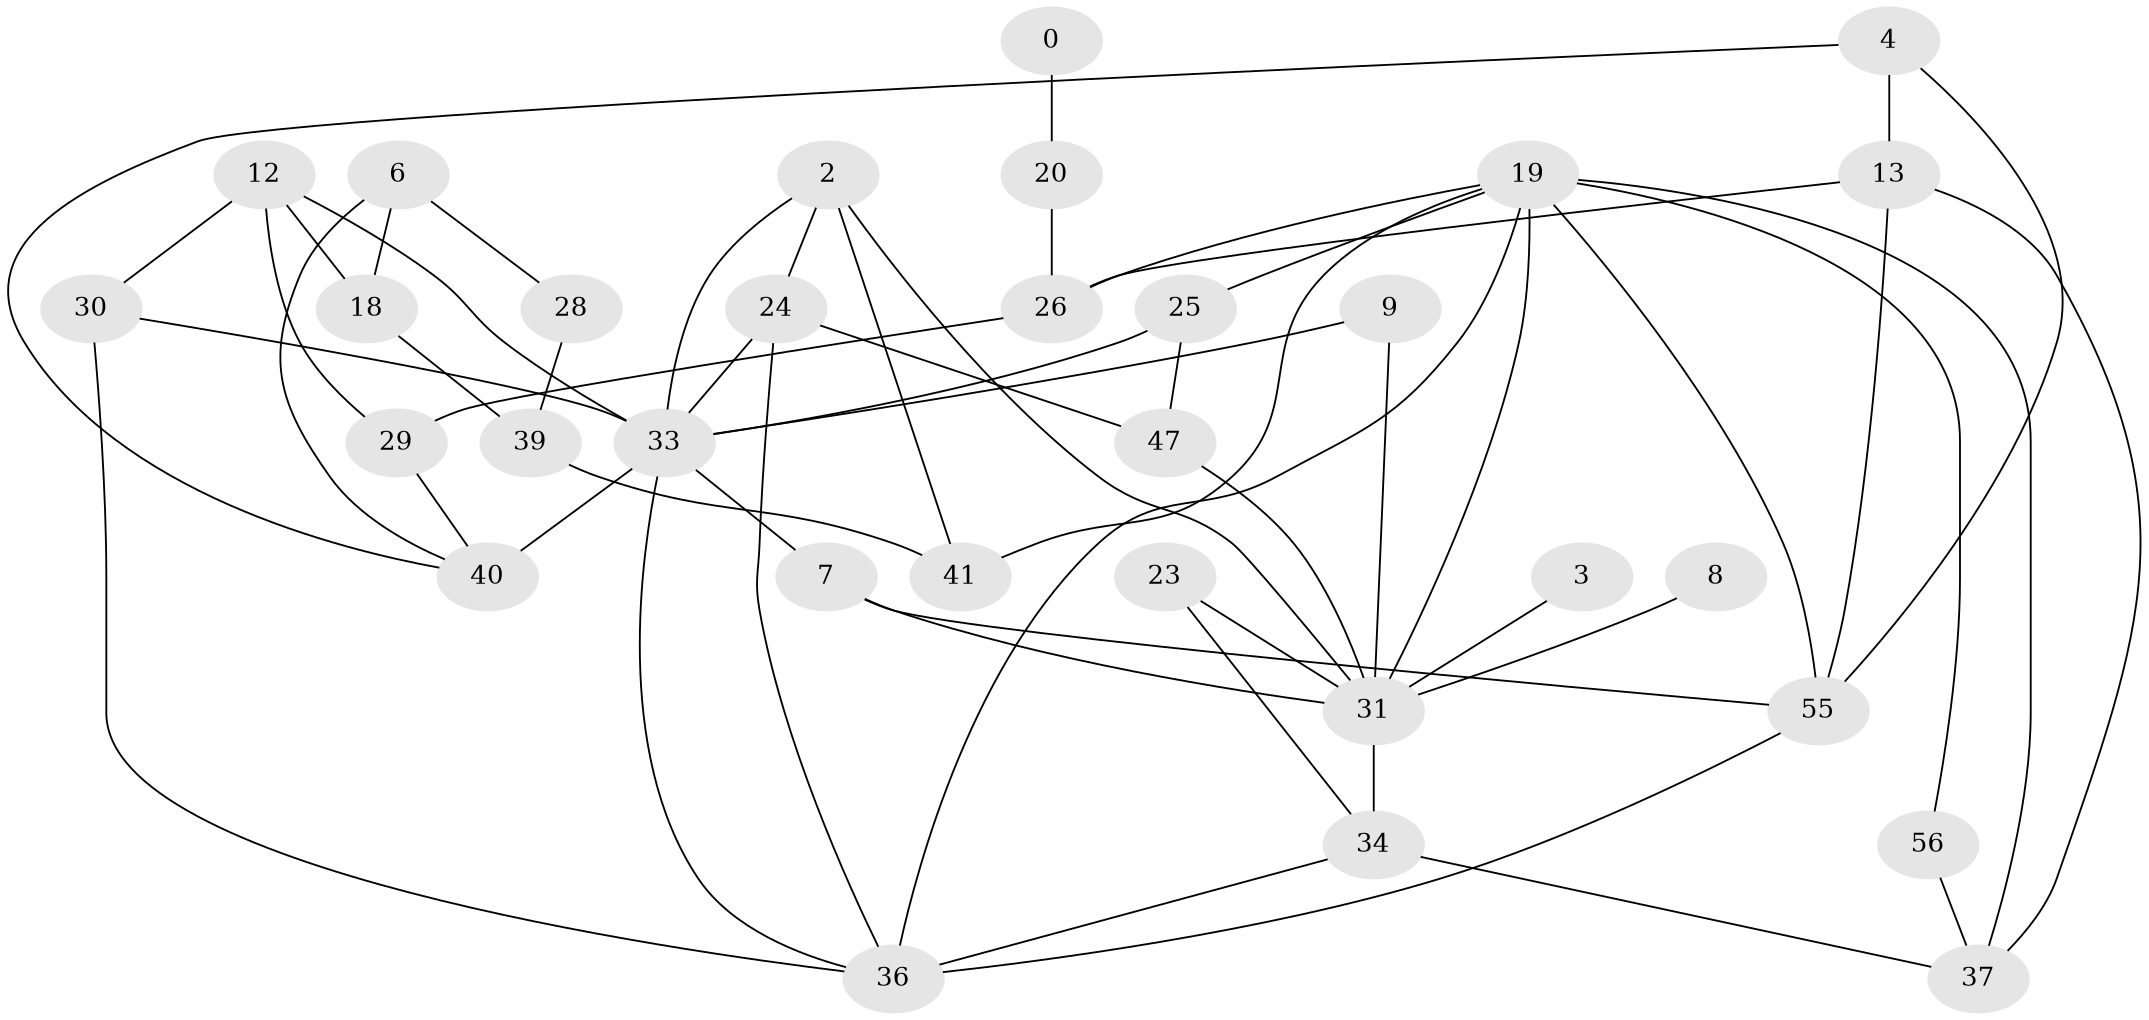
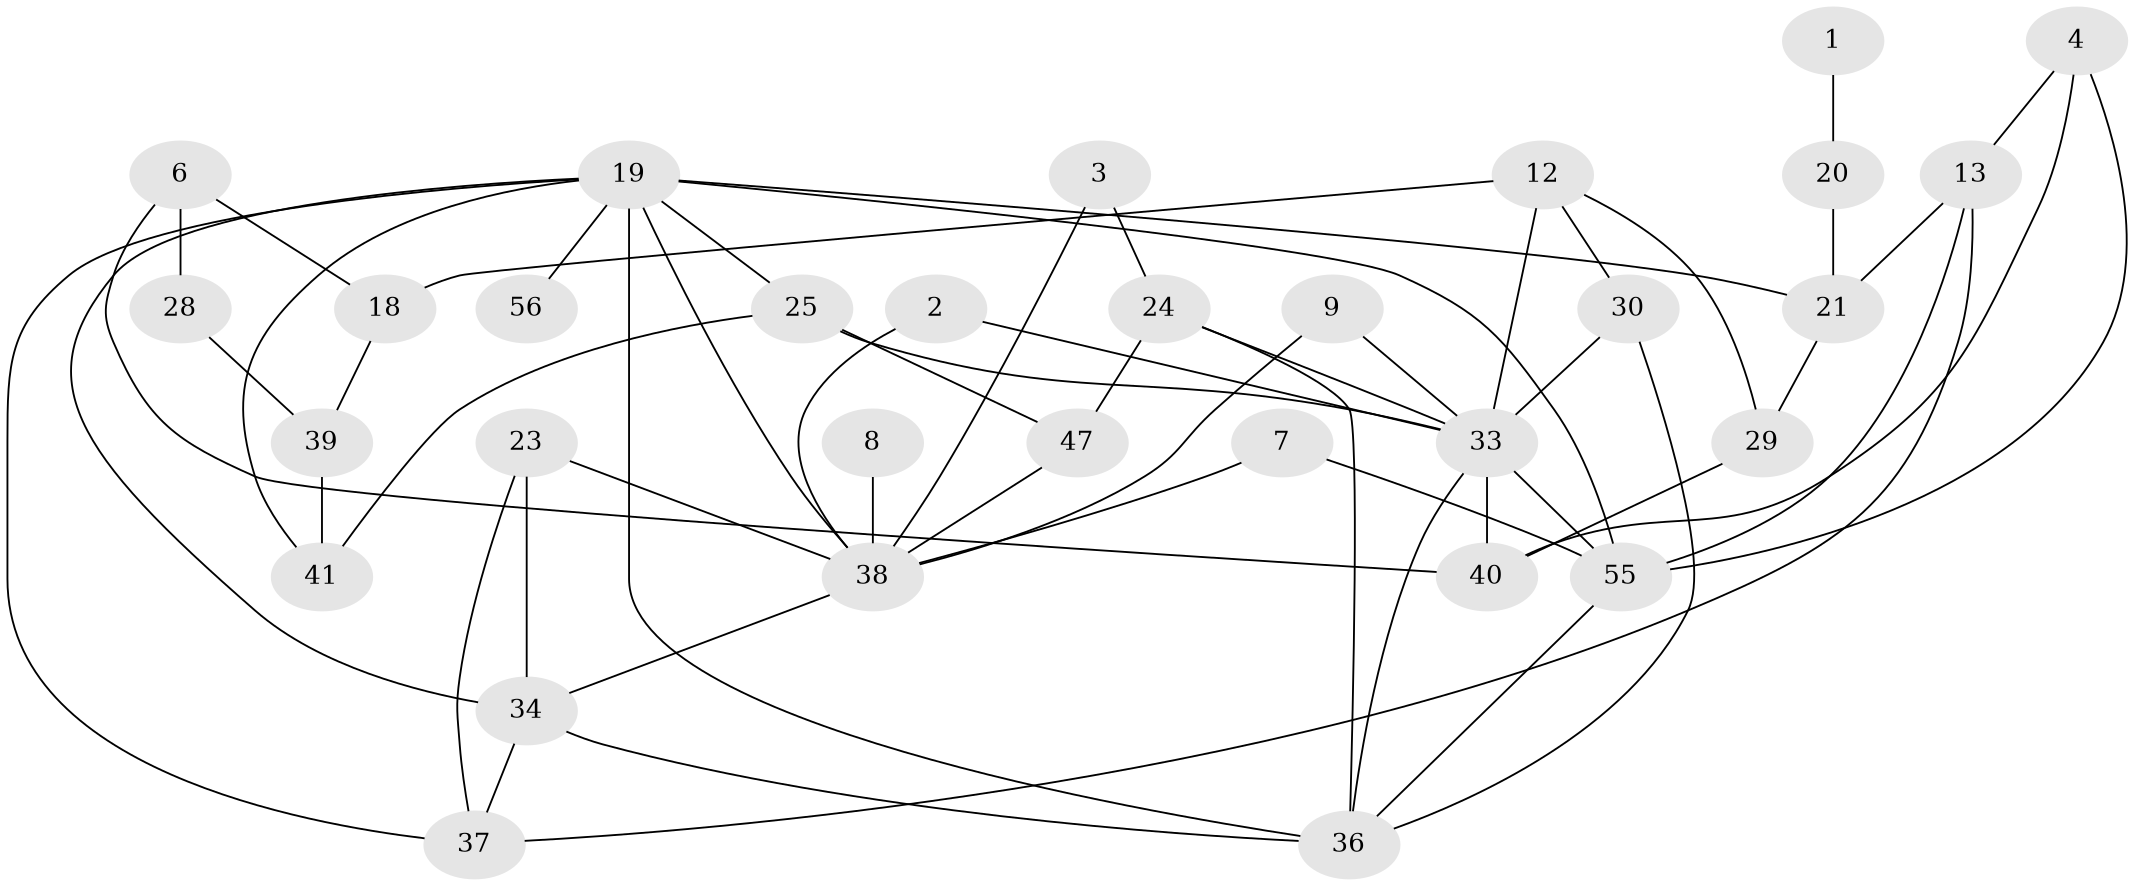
(1052, 41) -> (1833, 41)
(802, 242) -> (1130, 242)
(1052, 309) -> (1833, 309)
none -> (73, 354)
(895, 376) -> (517, 379)
(728, 496) -> (1554, 510)
(1374, 711) -> (873, 577)
(1953, 912) -> (466, 641)
